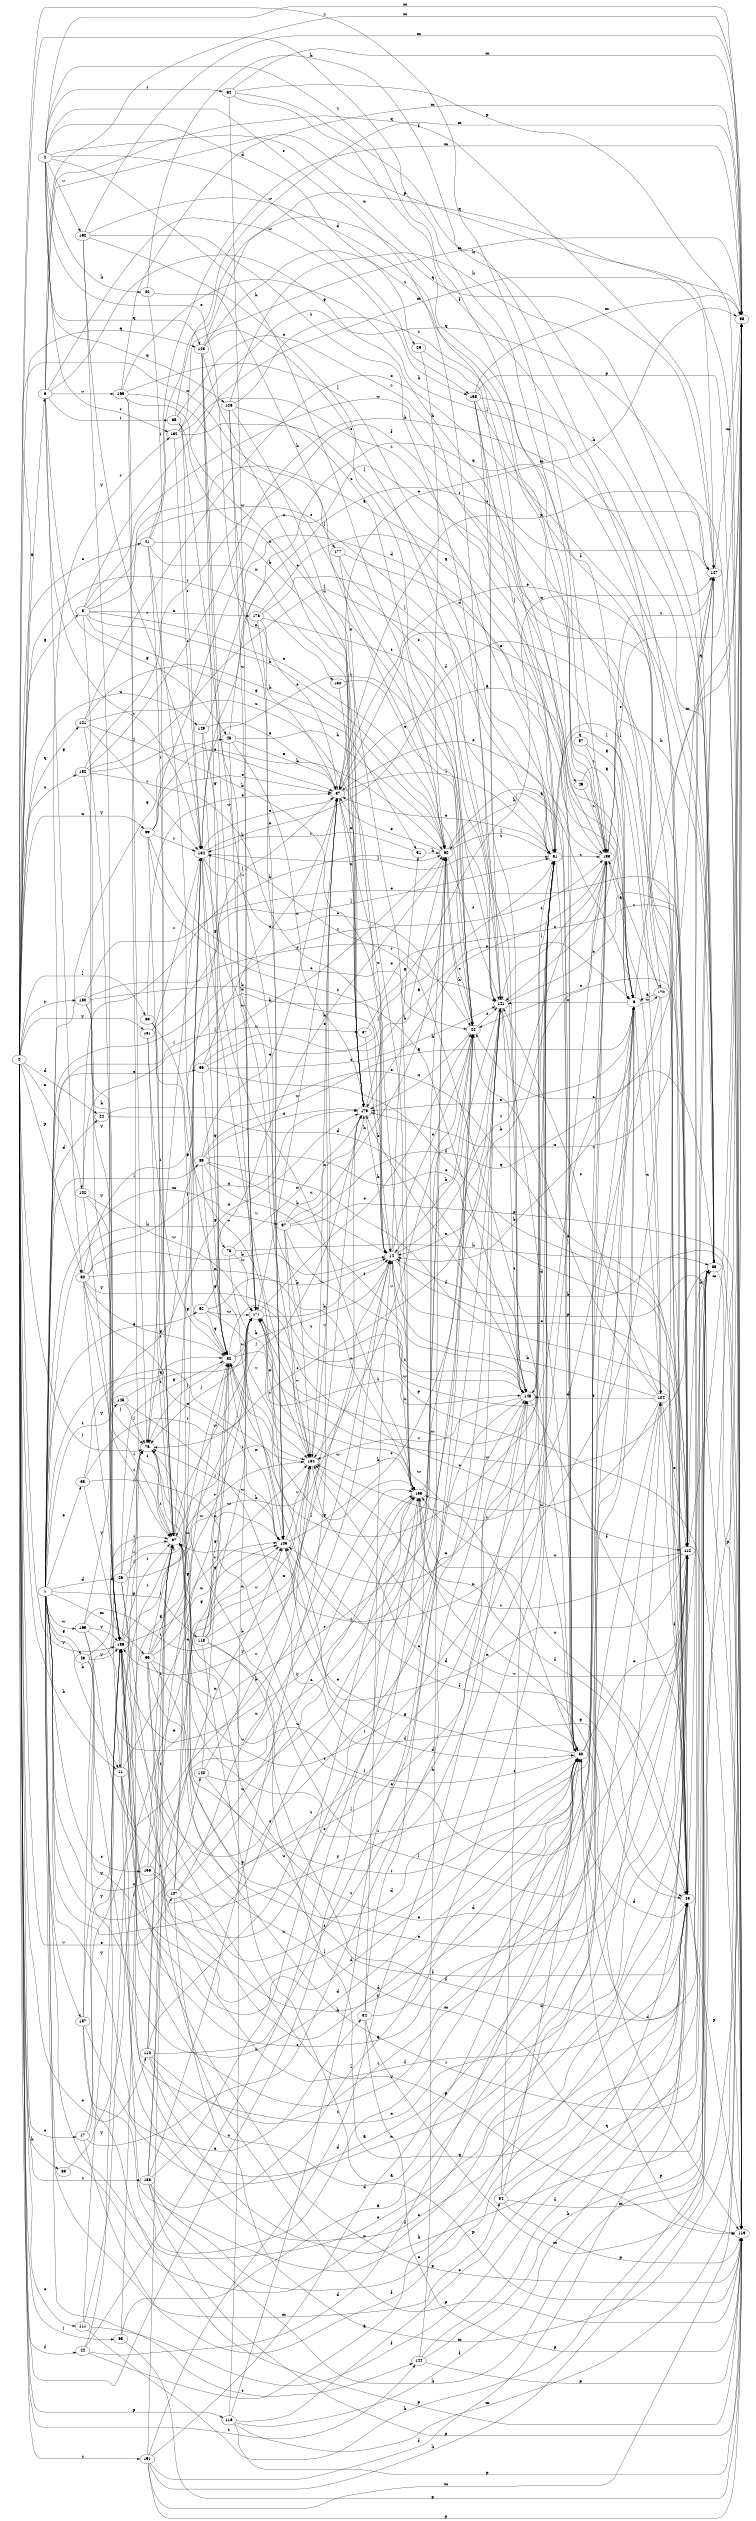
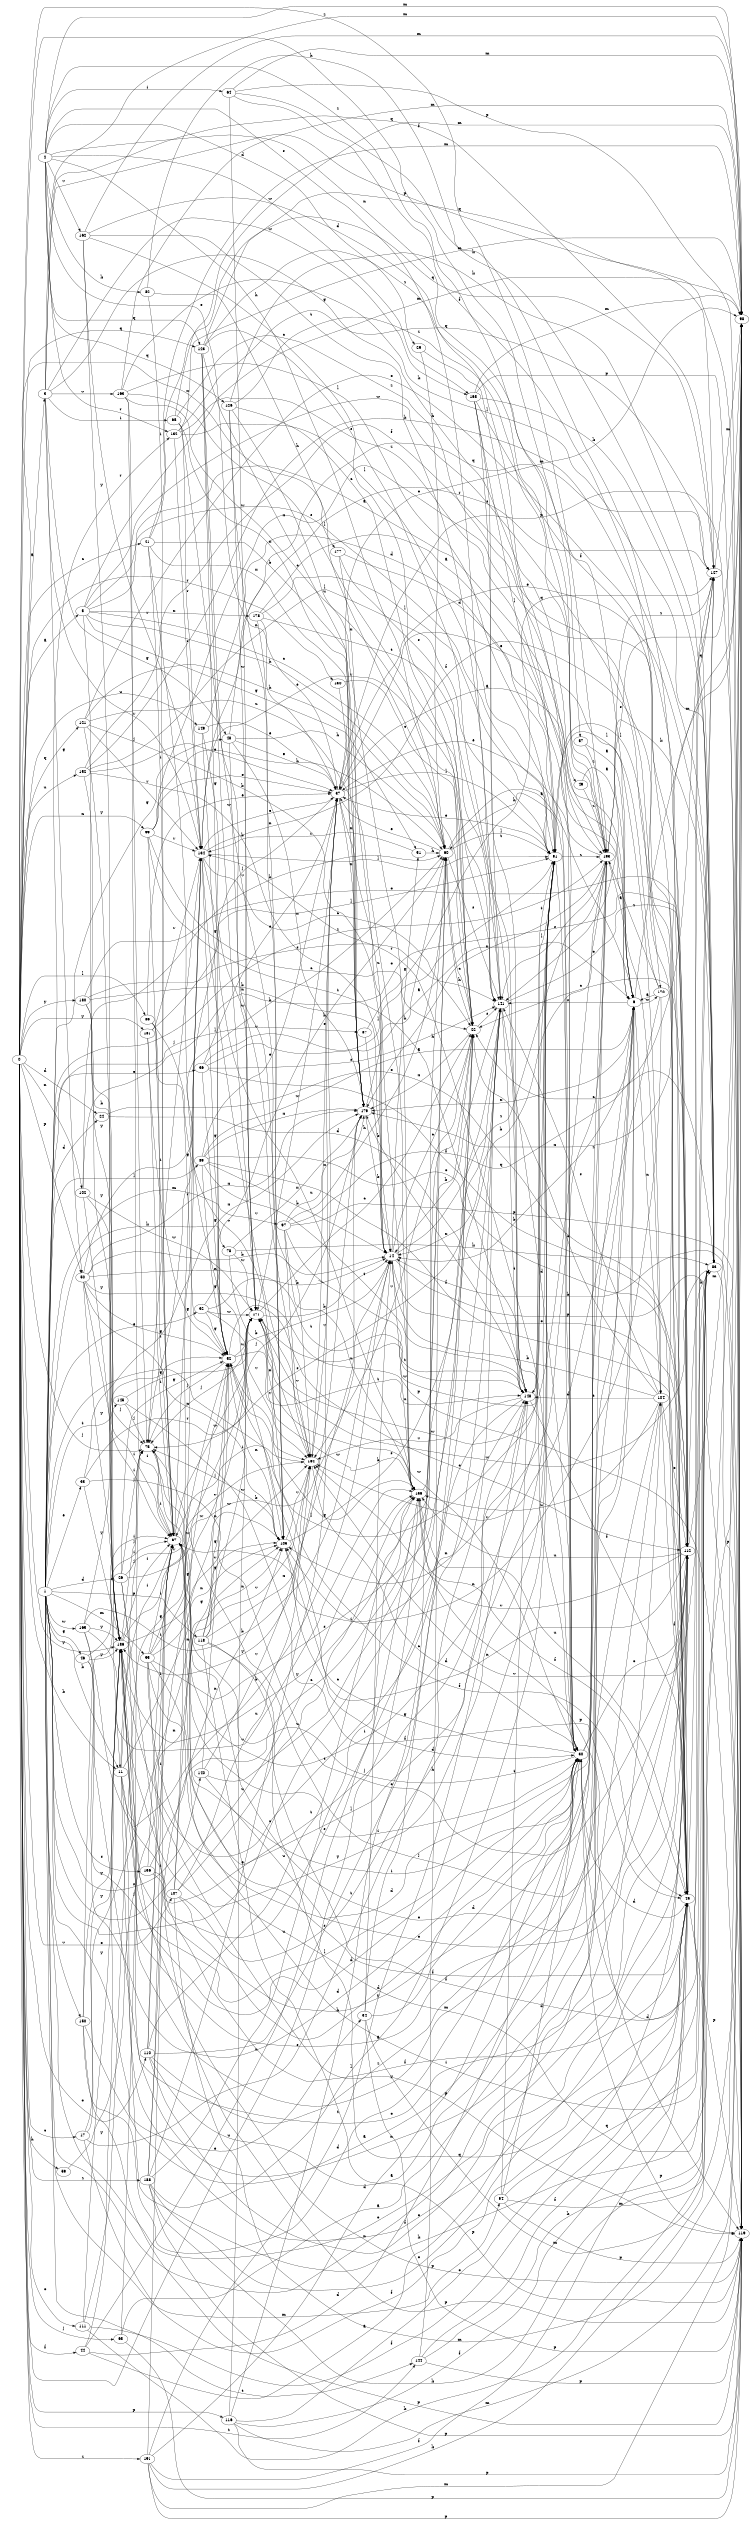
(83, 2021) -> (83, 2021)
